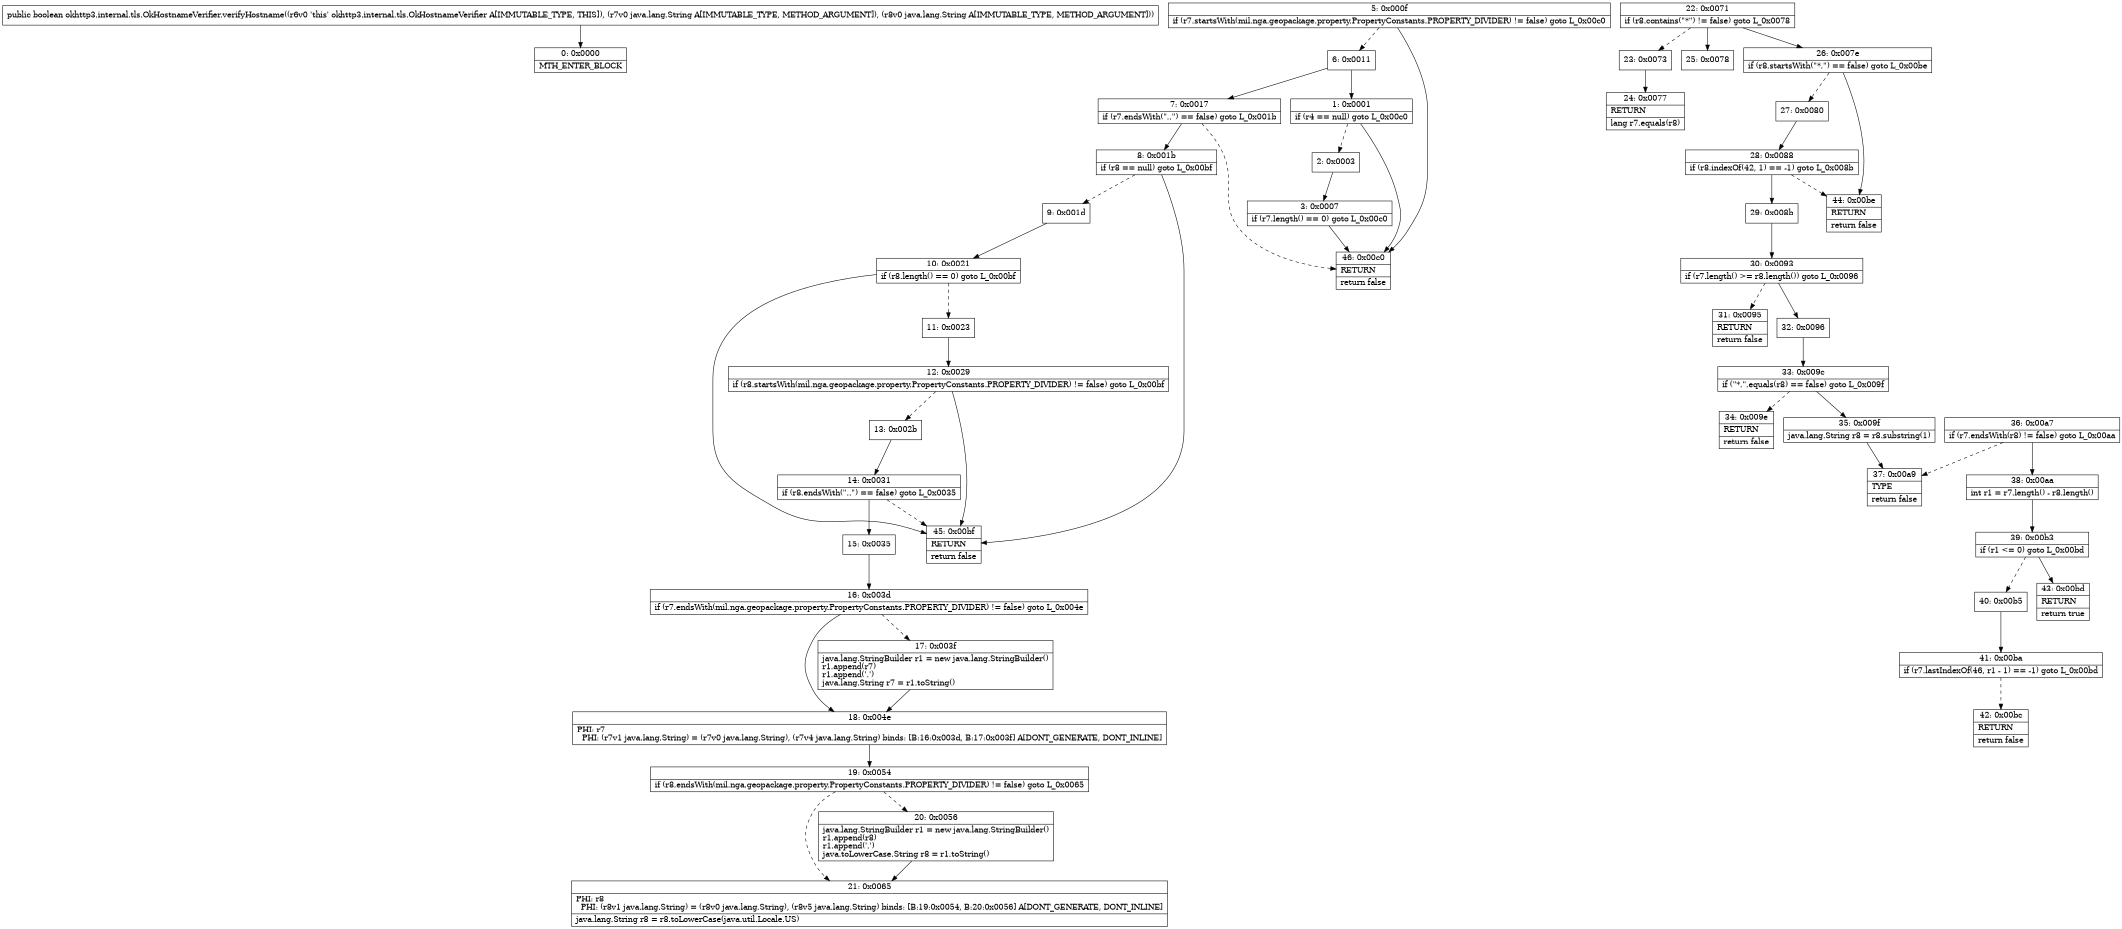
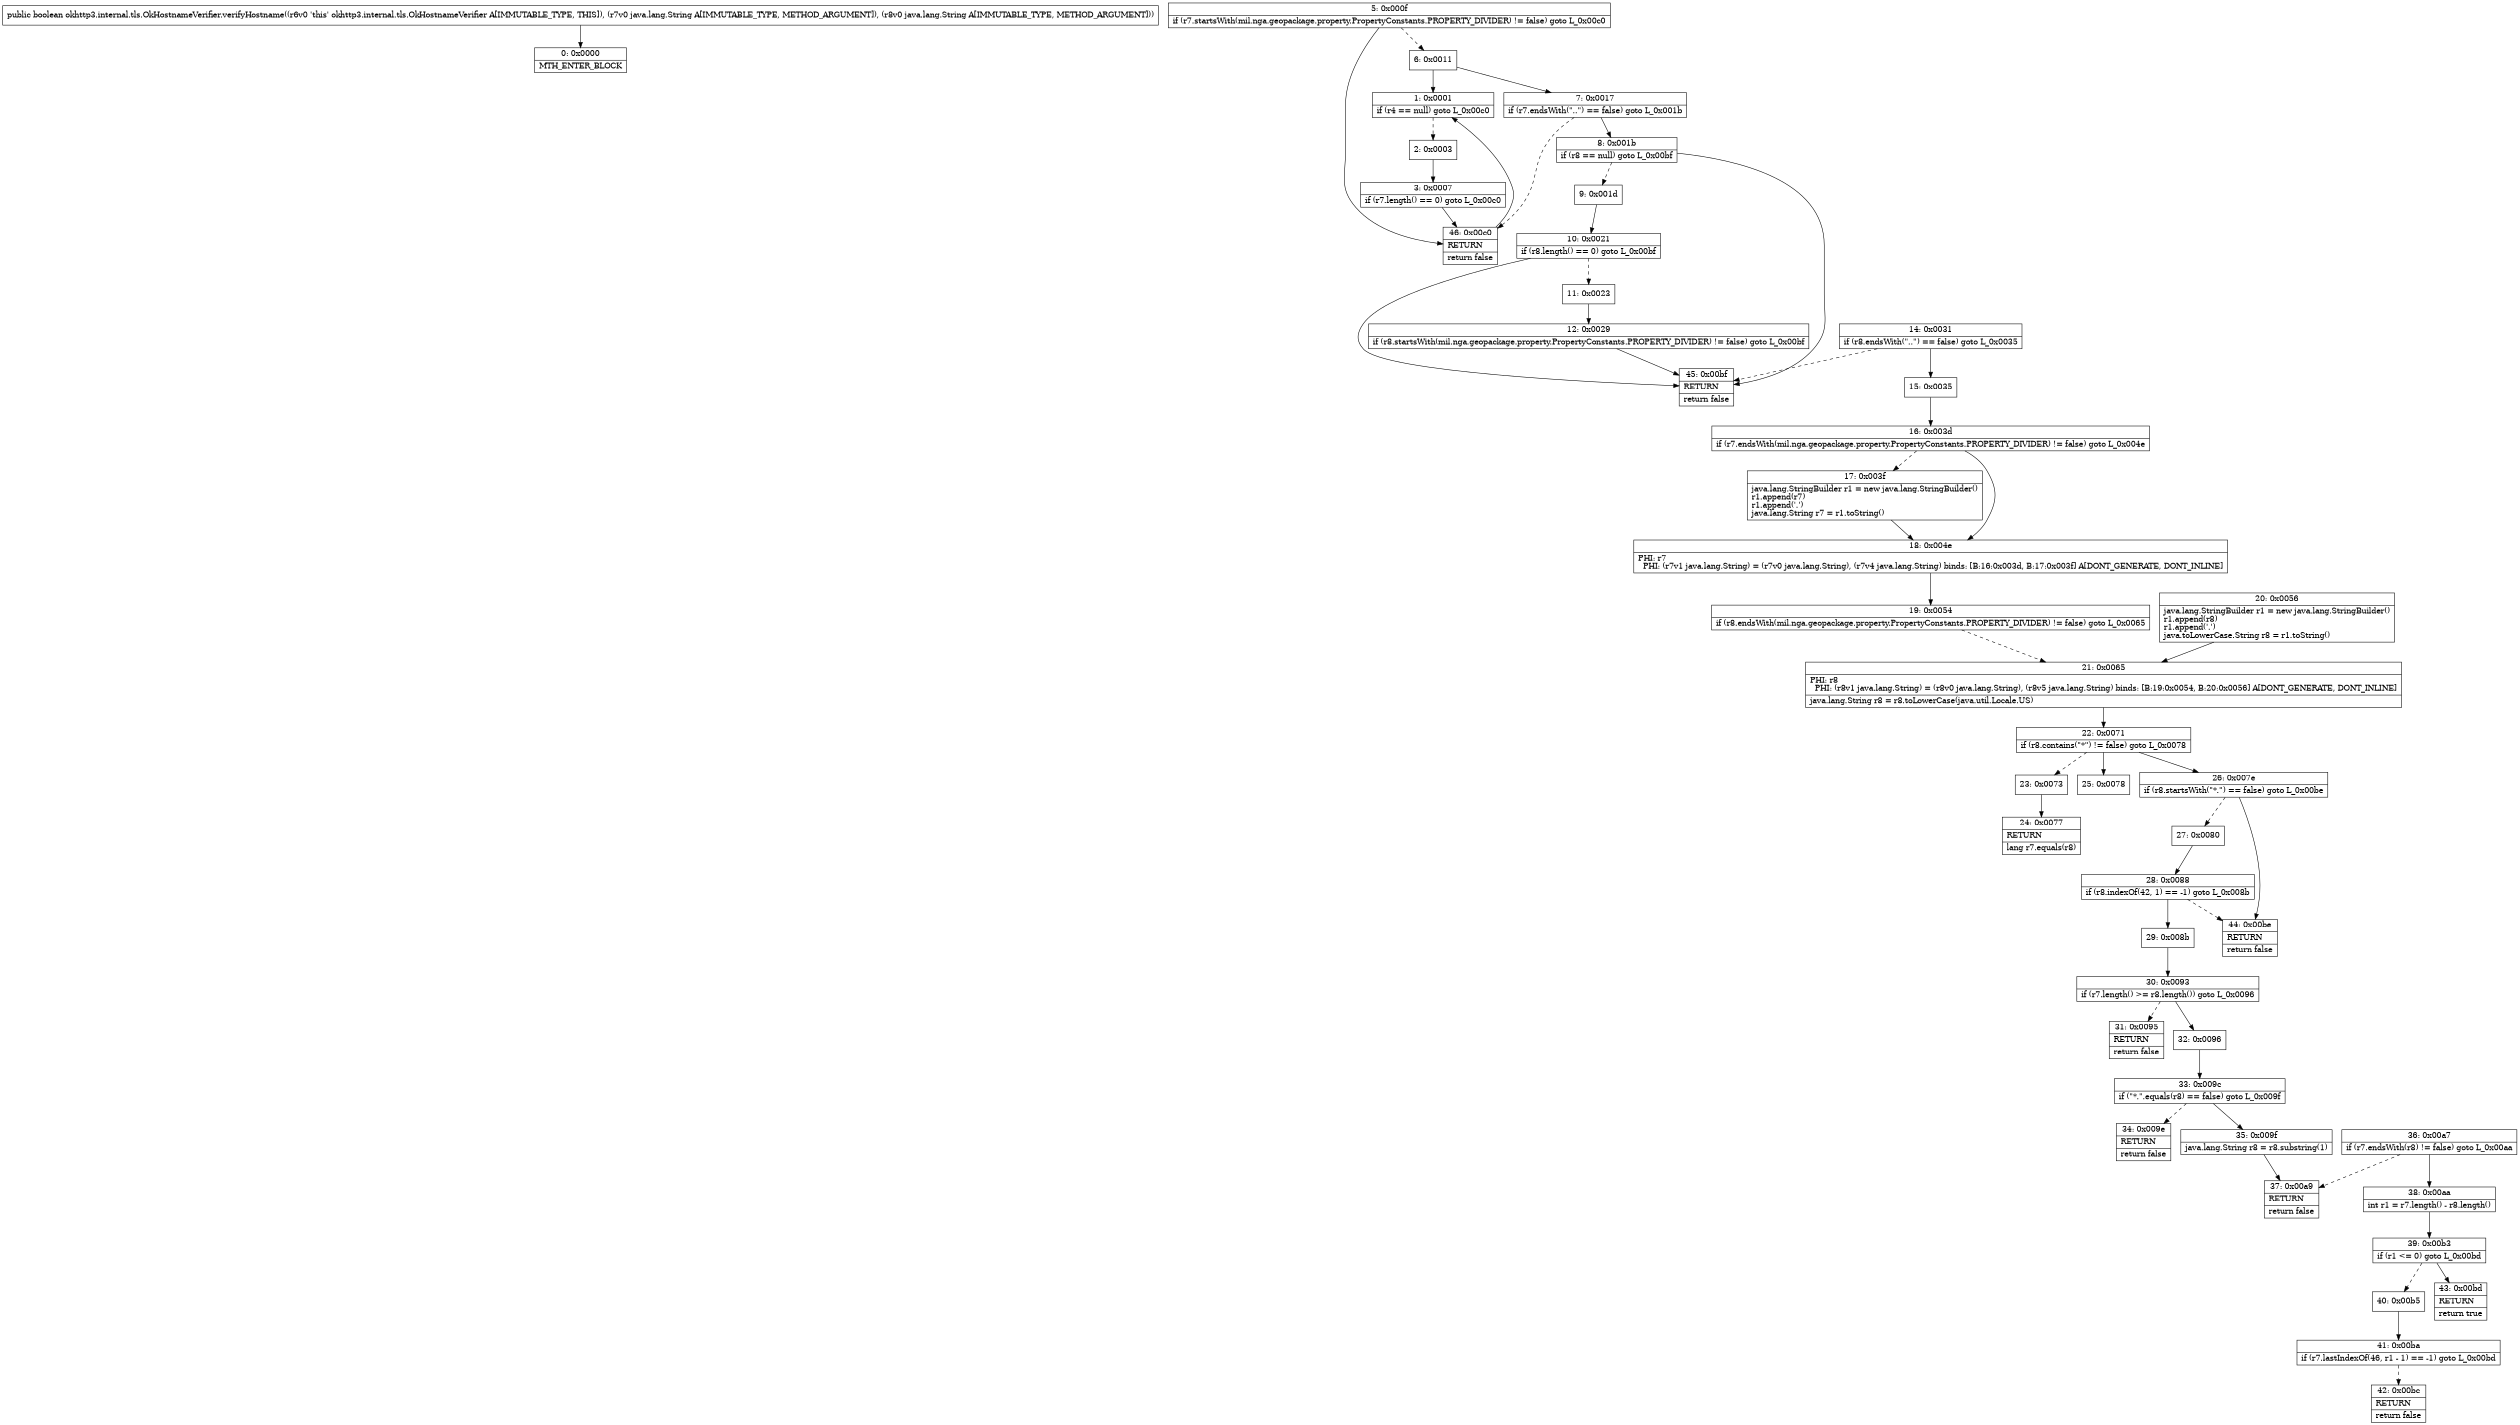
(1394, 184) -> (1503, 168)
(896, 430) -> none
(1882, 487) -> (2286, 1199)
none -> (2104, 715)
(894, 800) -> none
